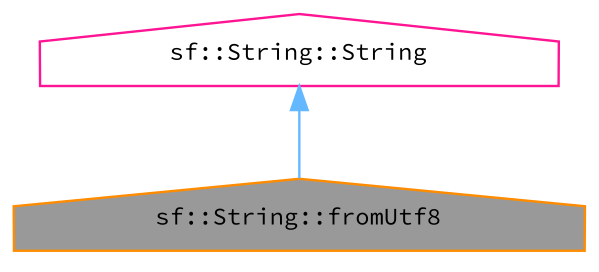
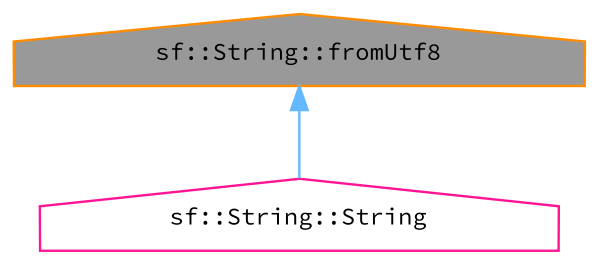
(299, 144) -> (299, 144)
